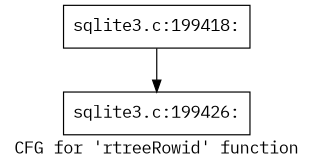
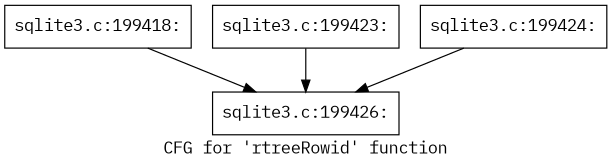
none -> (306, 27)
none -> (514, 27)
